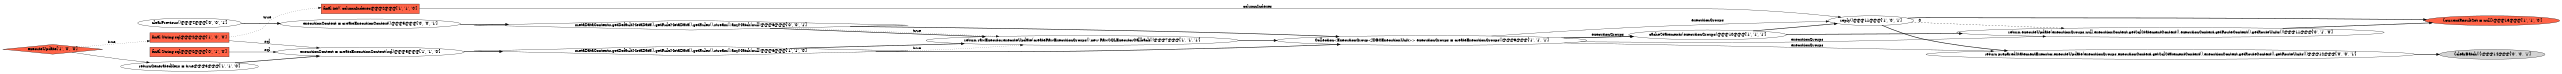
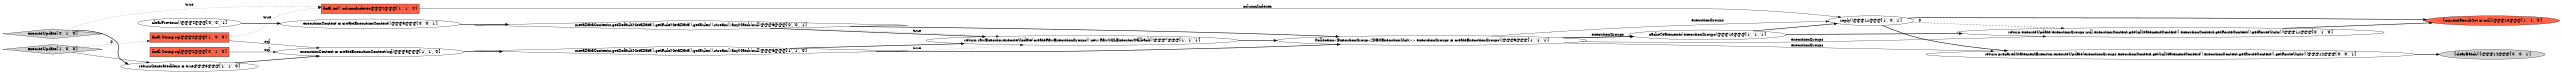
none -> (53, 34)
(112, 42) -> (112, 42)
(53, 49) -> (53, 49)
